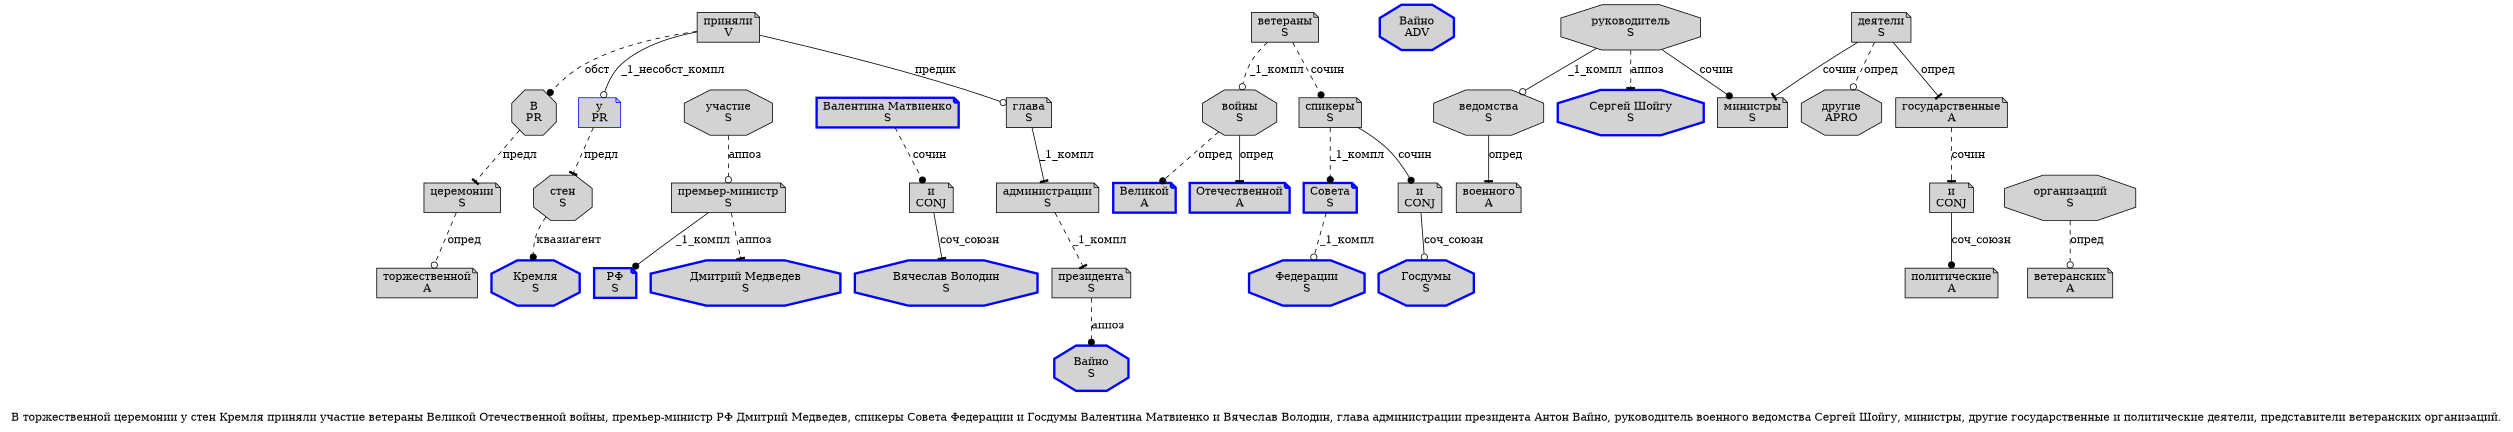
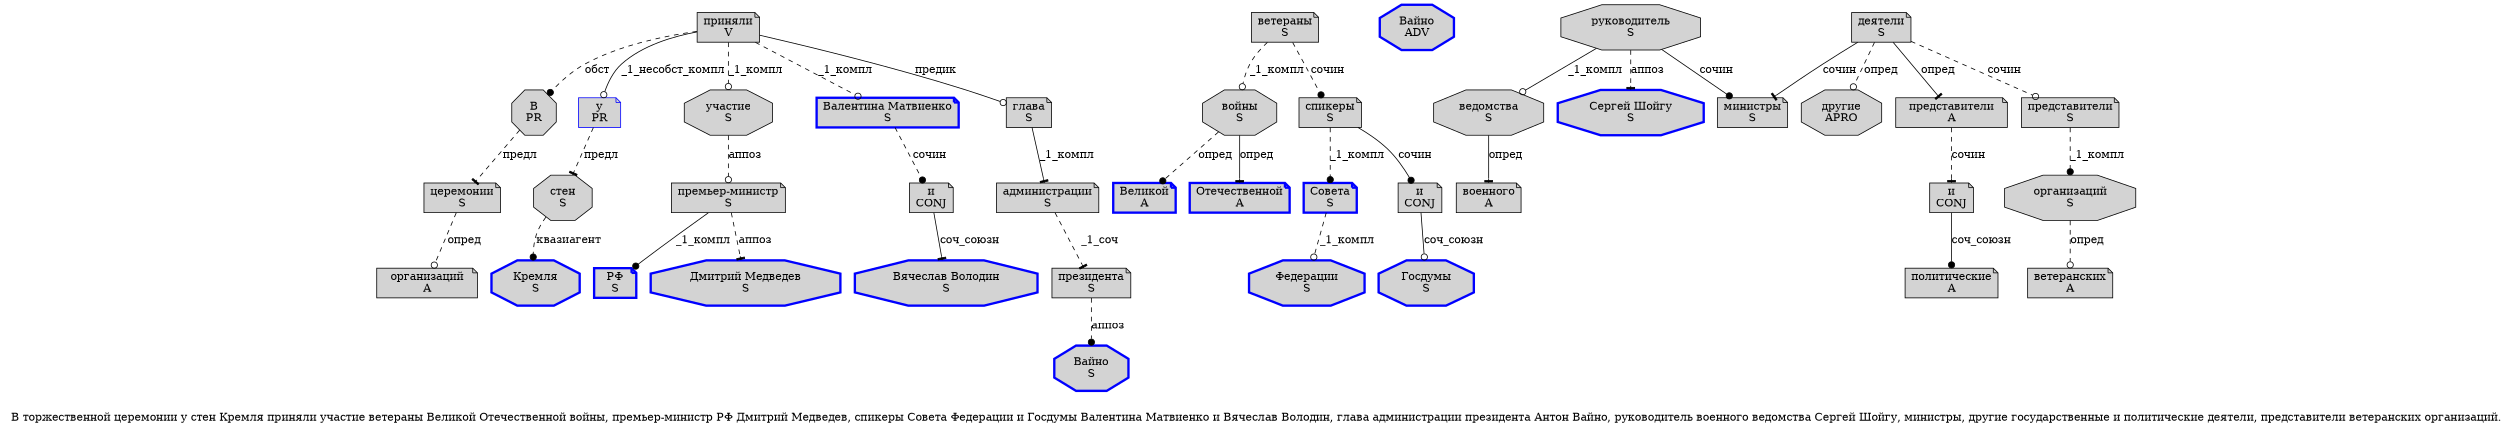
none -> (728, 63)
none -> (805, 69)
(1952, 113) -> (1952, 113)
none -> (2070, 113)
(1100, 240) -> (1100, 240)
(427, 283) -> (427, 283)
